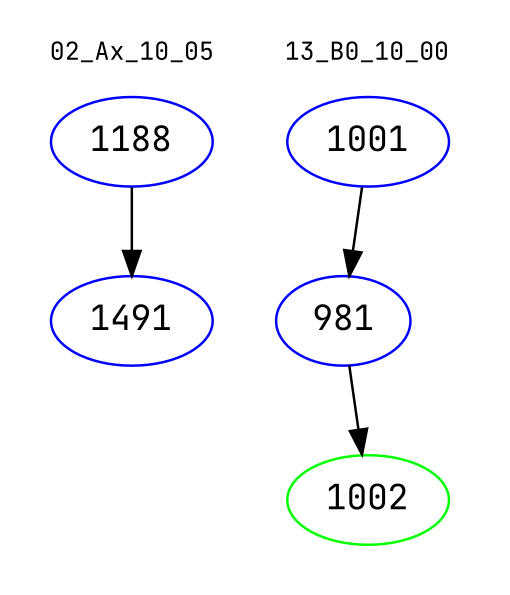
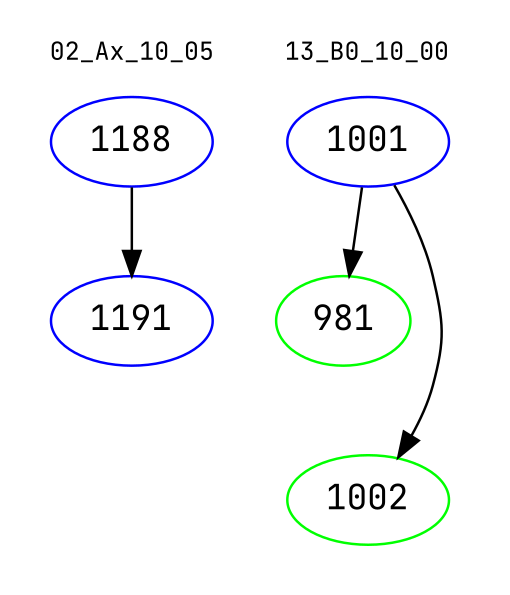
(132, 321) -> (132, 321)
(343, 321) -> (343, 321)
(354, 397) -> (440, 309)
